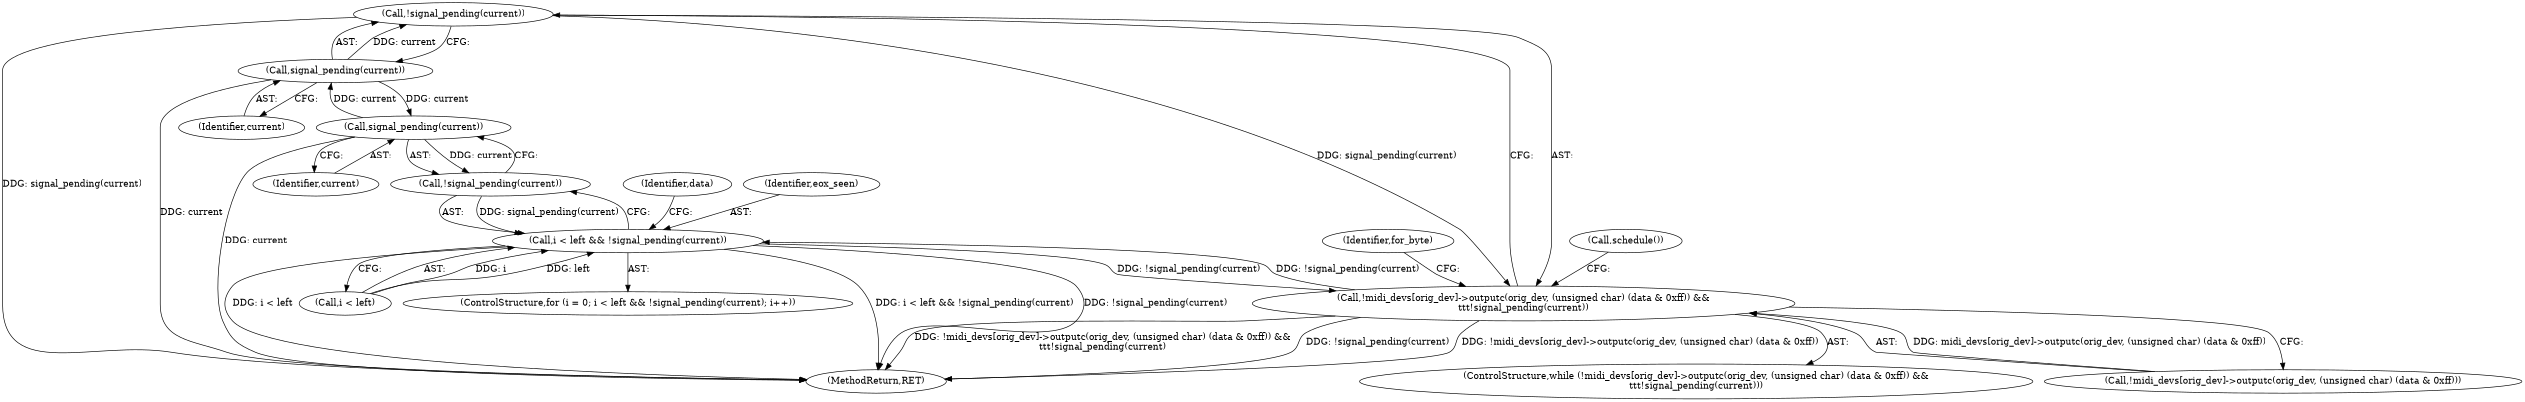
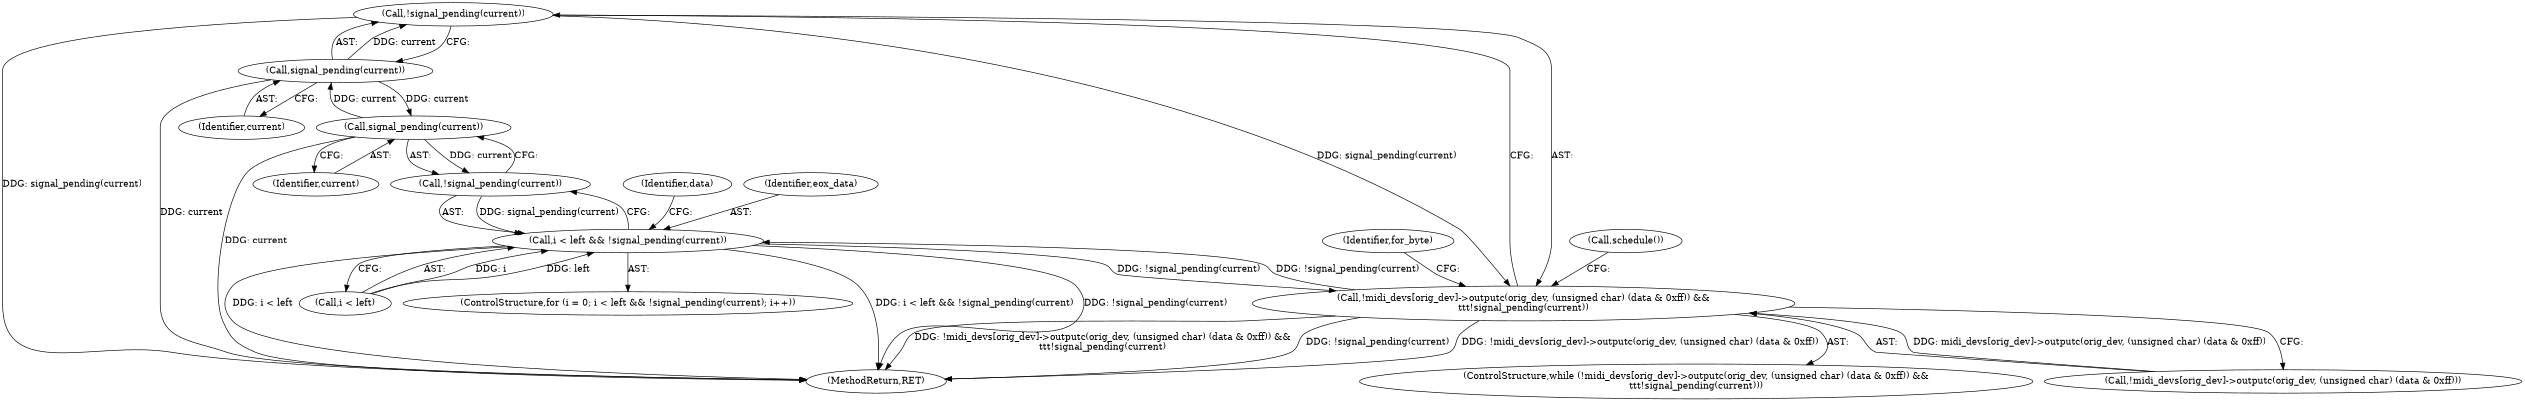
(812, 184) -> (811, 184)
